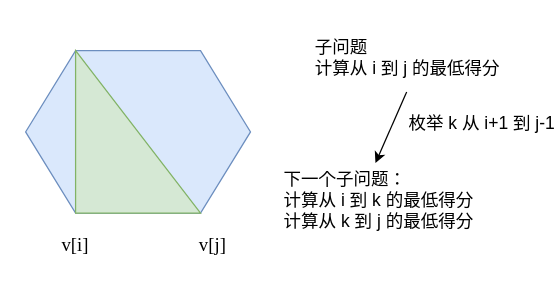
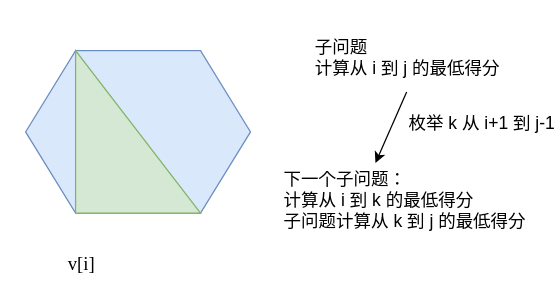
(383, 201) -> (410, 201)
(76, 244) -> (82, 263)
(213, 244) -> none
